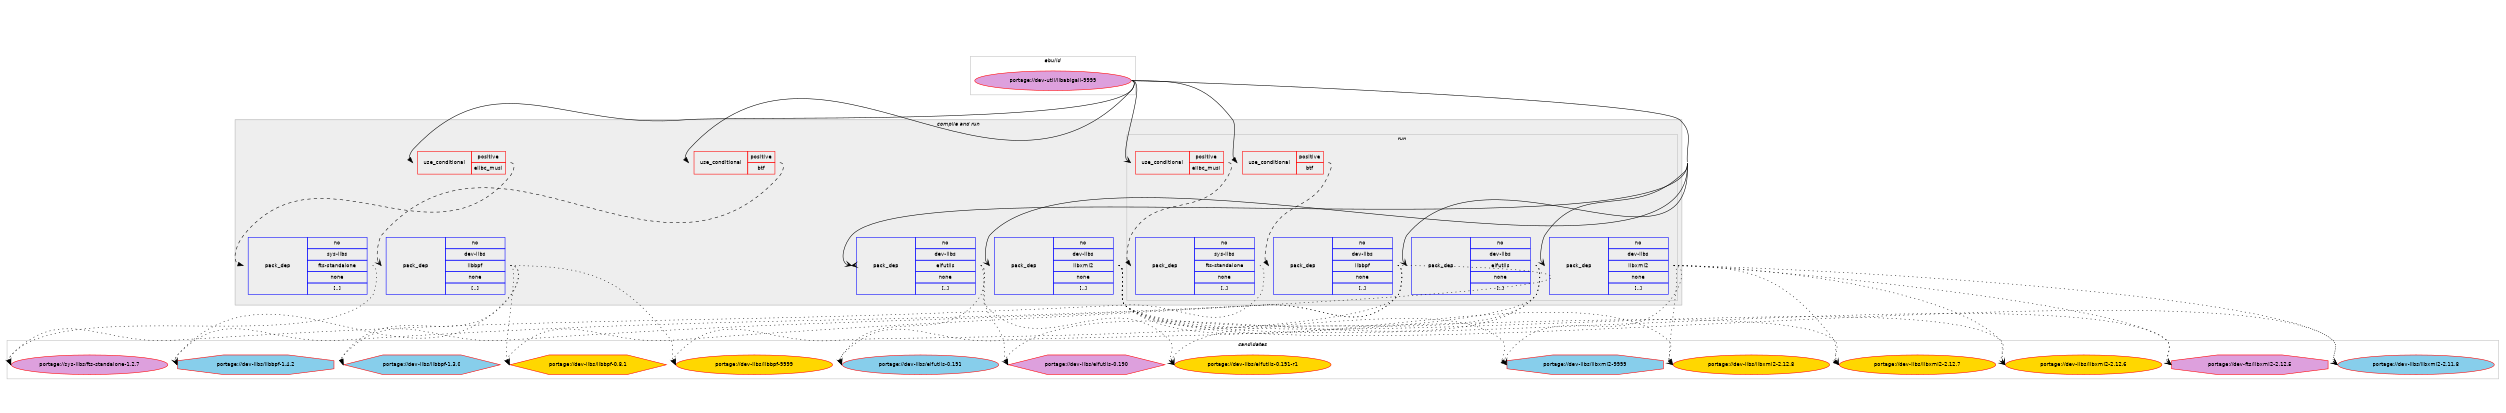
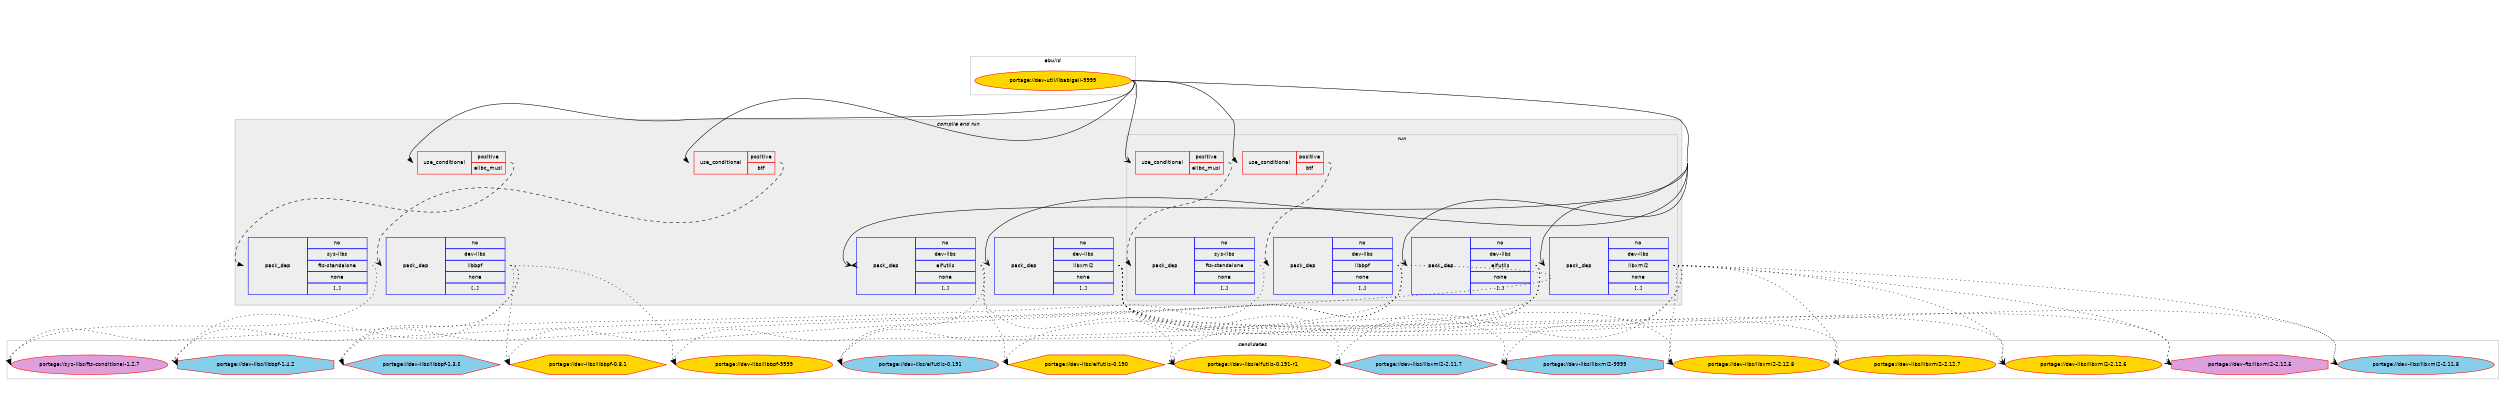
(1053, 81) -> (1053, 81)
(90, 365) -> (90, 365)
(1087, 365) -> (1087, 365)
none -> (1419, 365)
